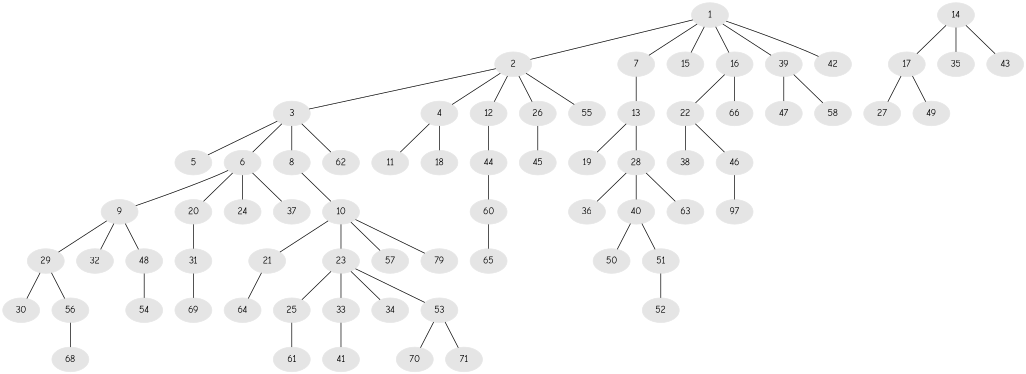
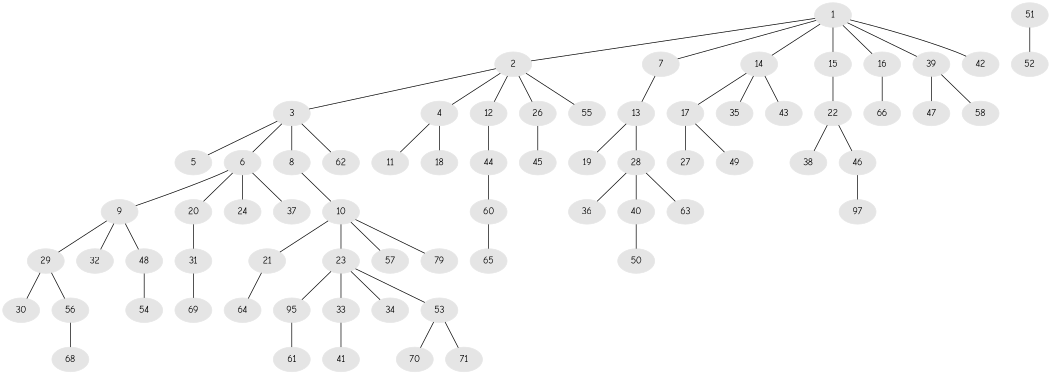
none -> (796, 40)
(710, 89) -> (833, 89)
(649, 236) -> none
(292, 310) -> (292, 310)
